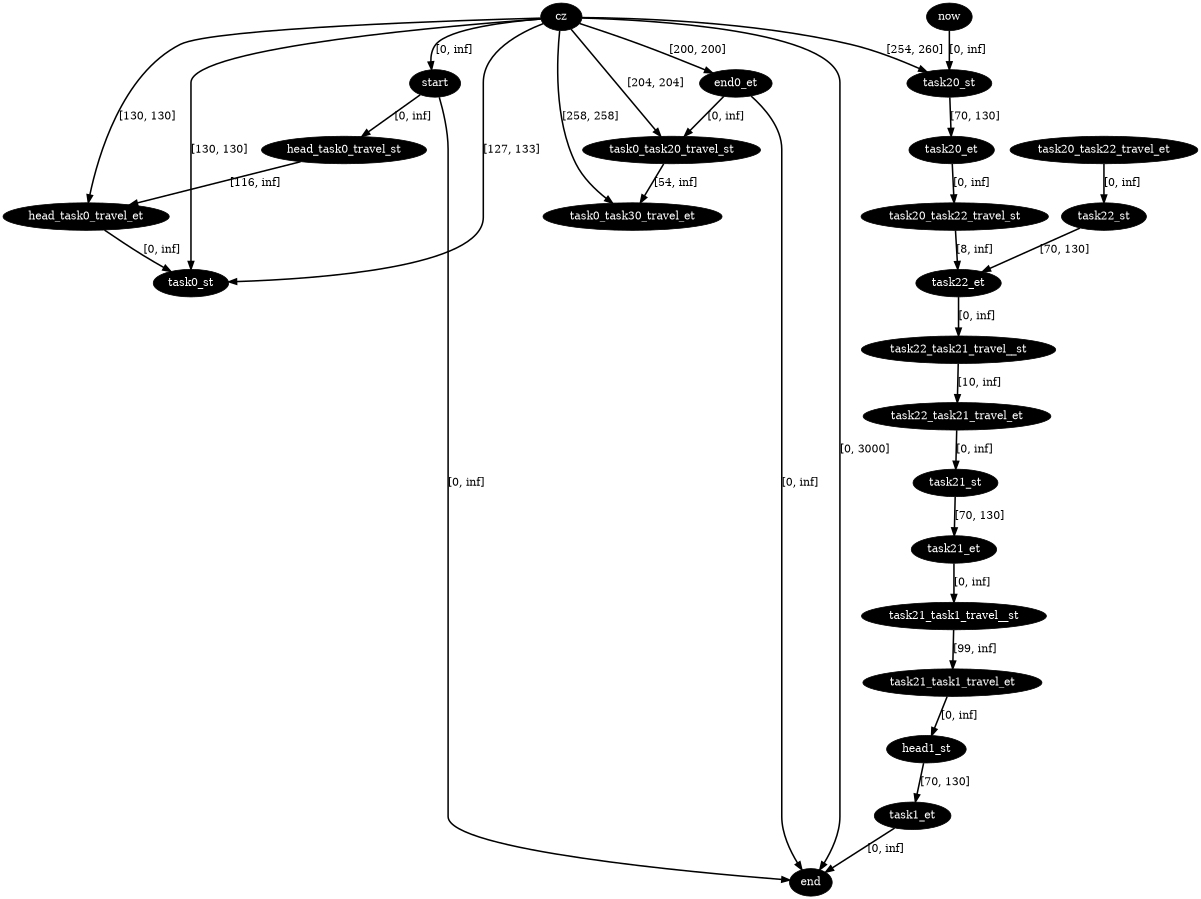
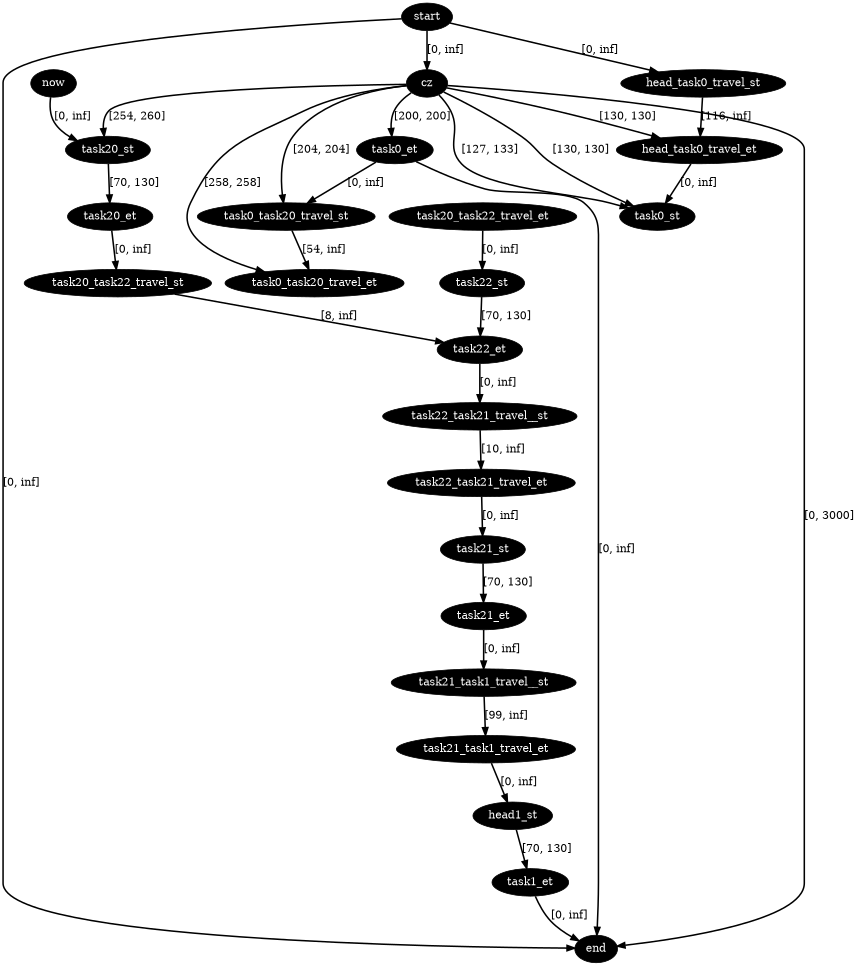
(468, 30) -> (427, 46)
(736, 83) -> (395, 150)
(633, 217) -> (315, 283)
